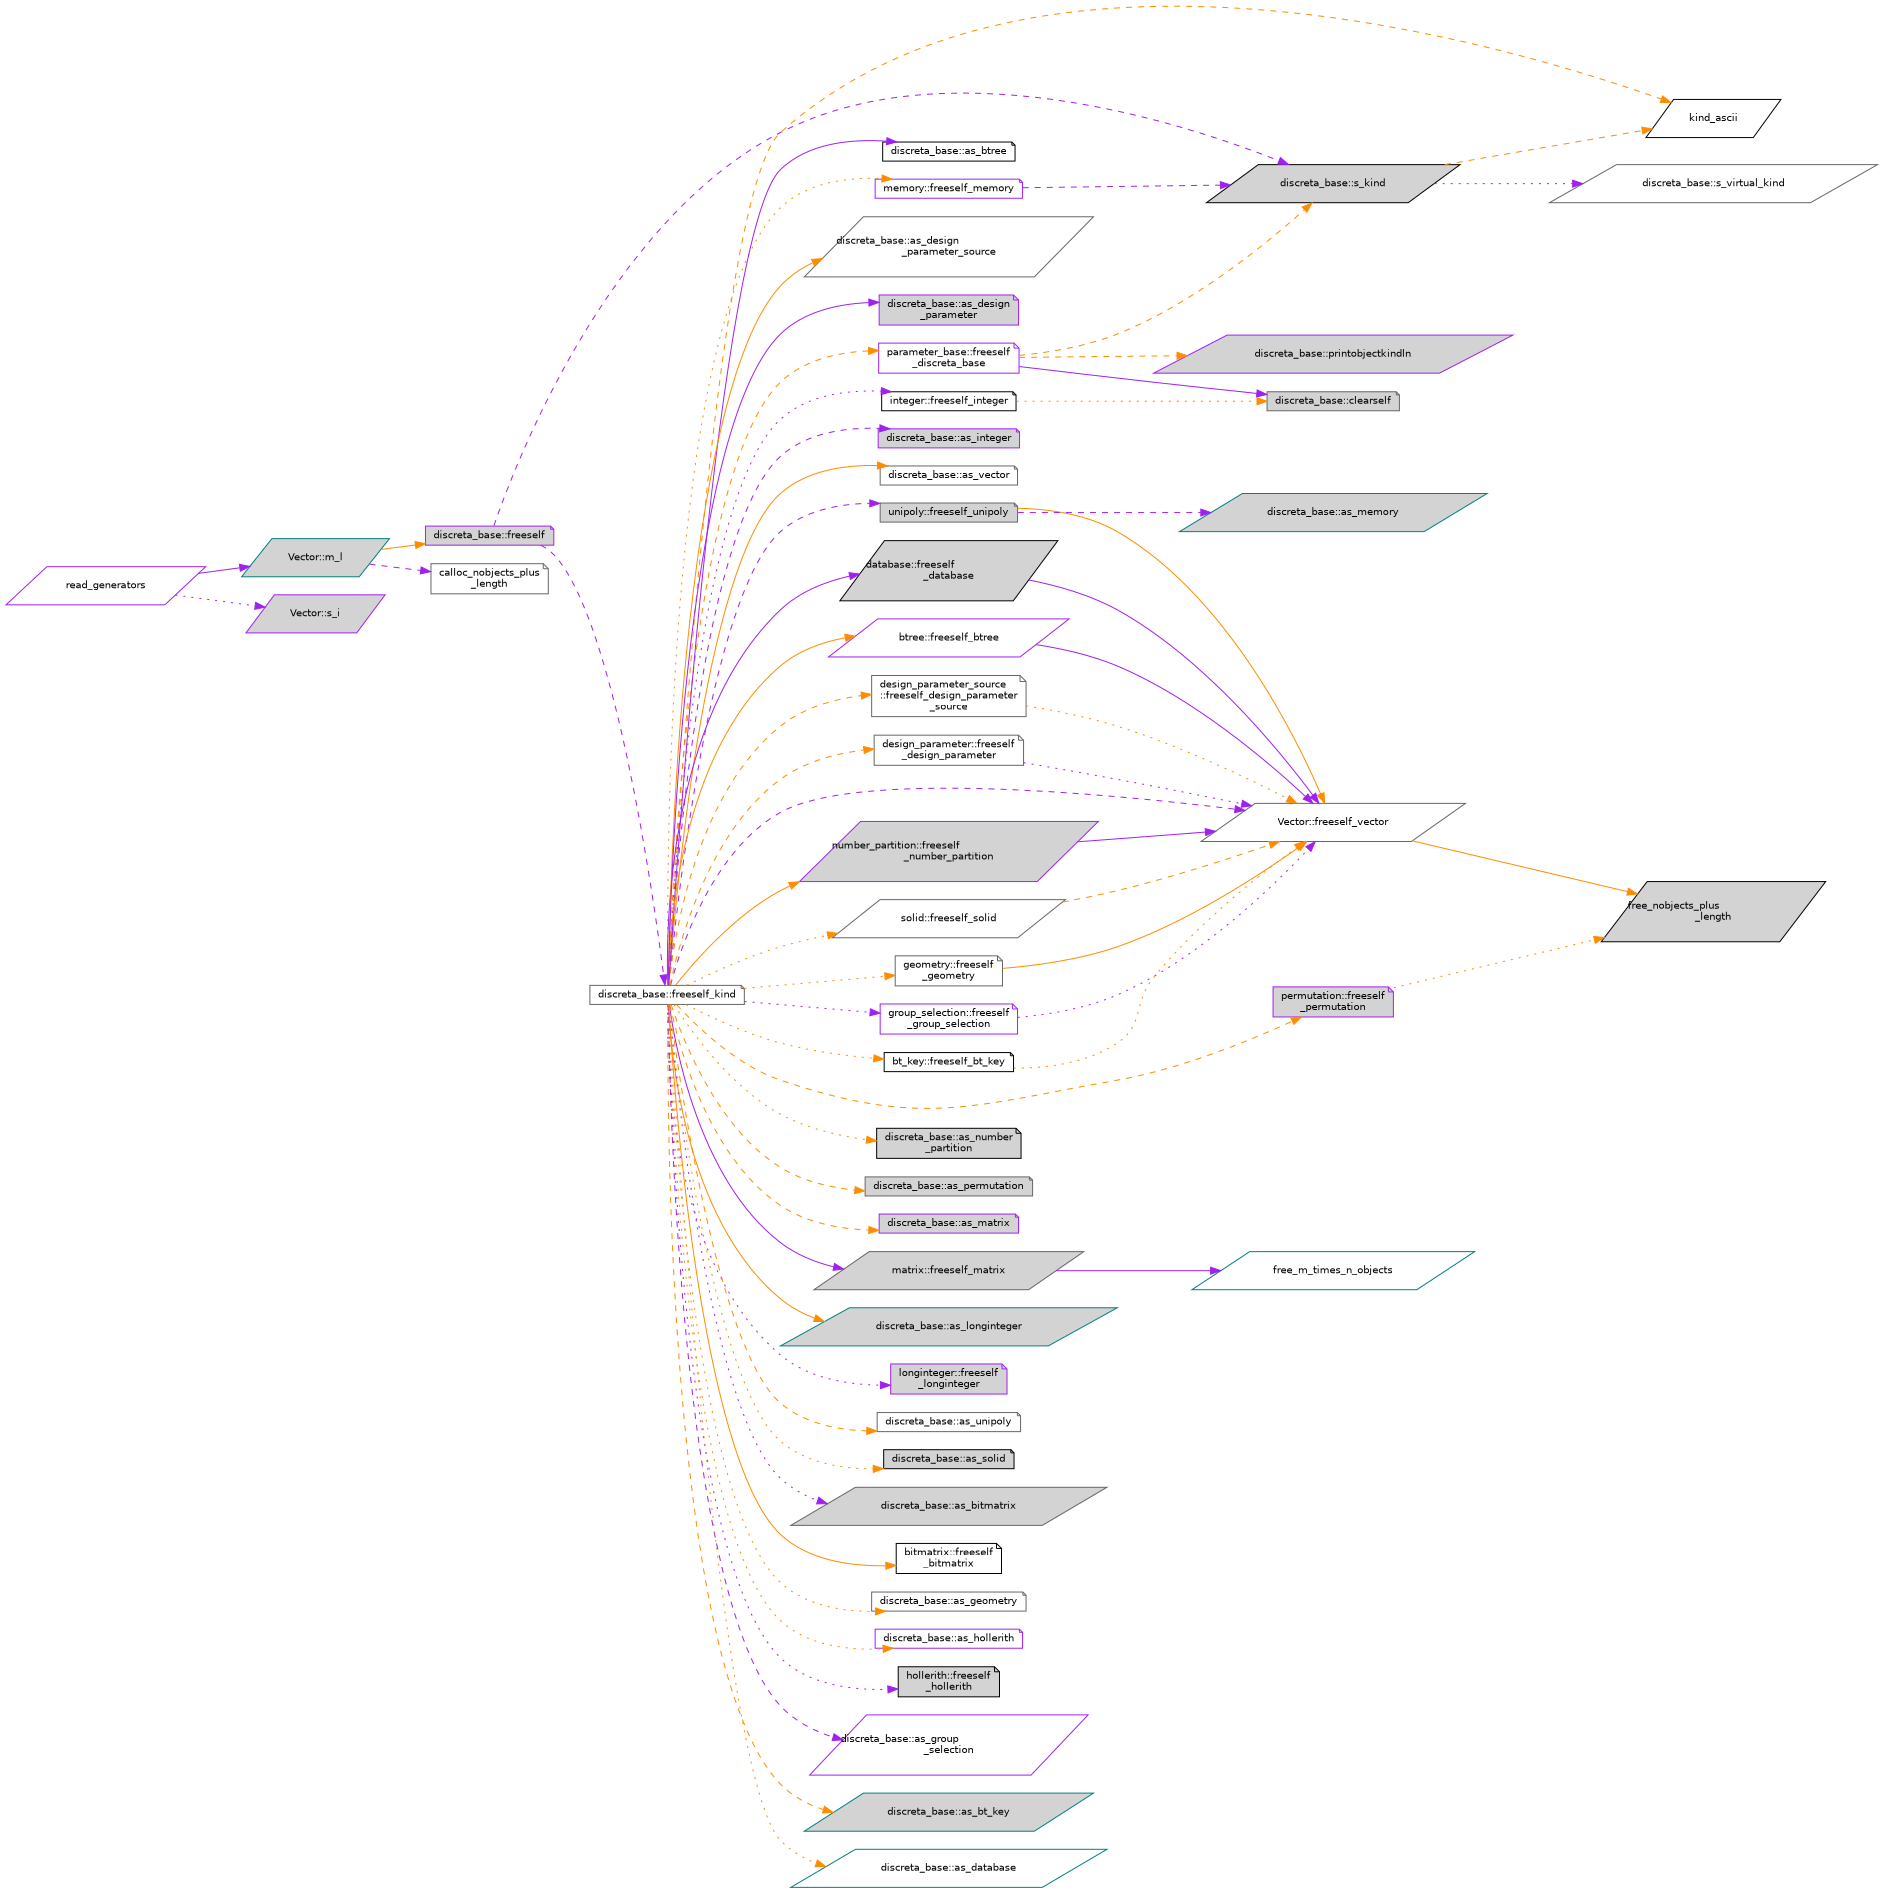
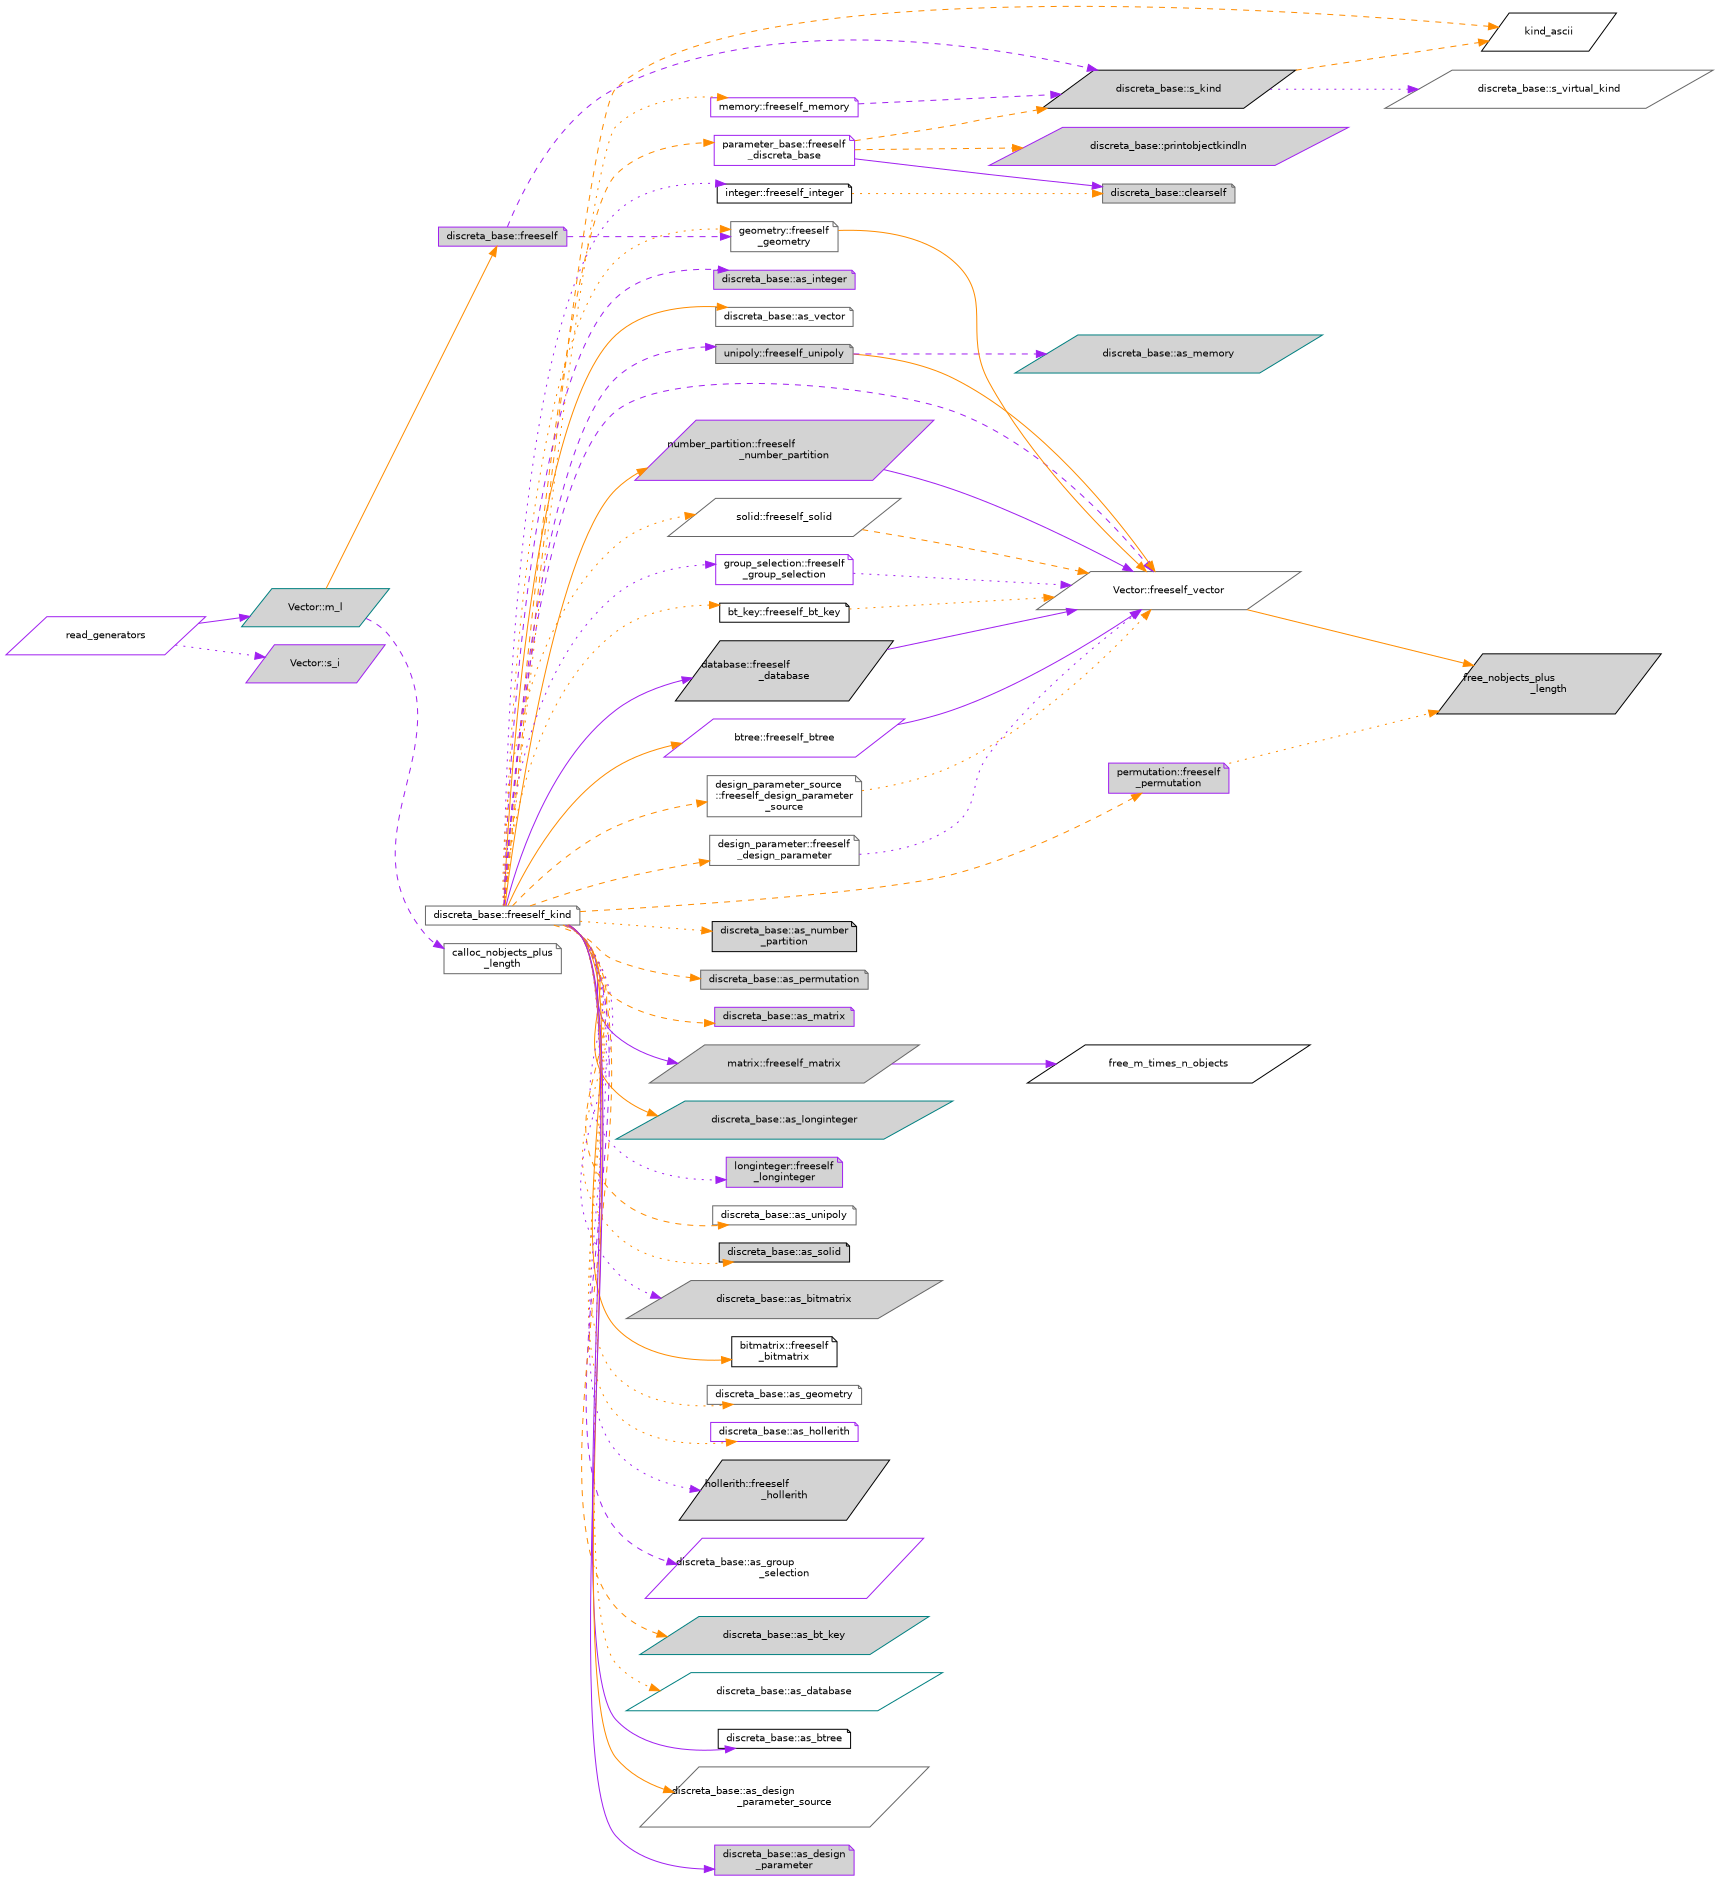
(626, 751) -> (640, 237)
(1333, 1271) -> (1169, 1064)
(949, 1682) -> (784, 1490)
